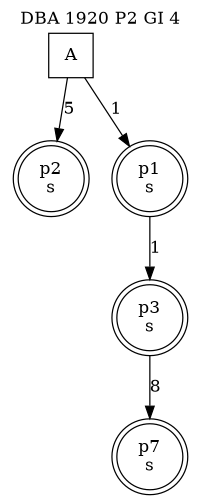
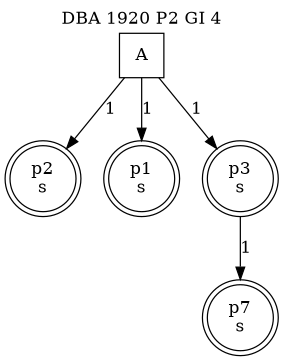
(70, 109) -> (111, 109)
(150, 242) -> (184, 108)
(156, 387) -> (247, 248)
